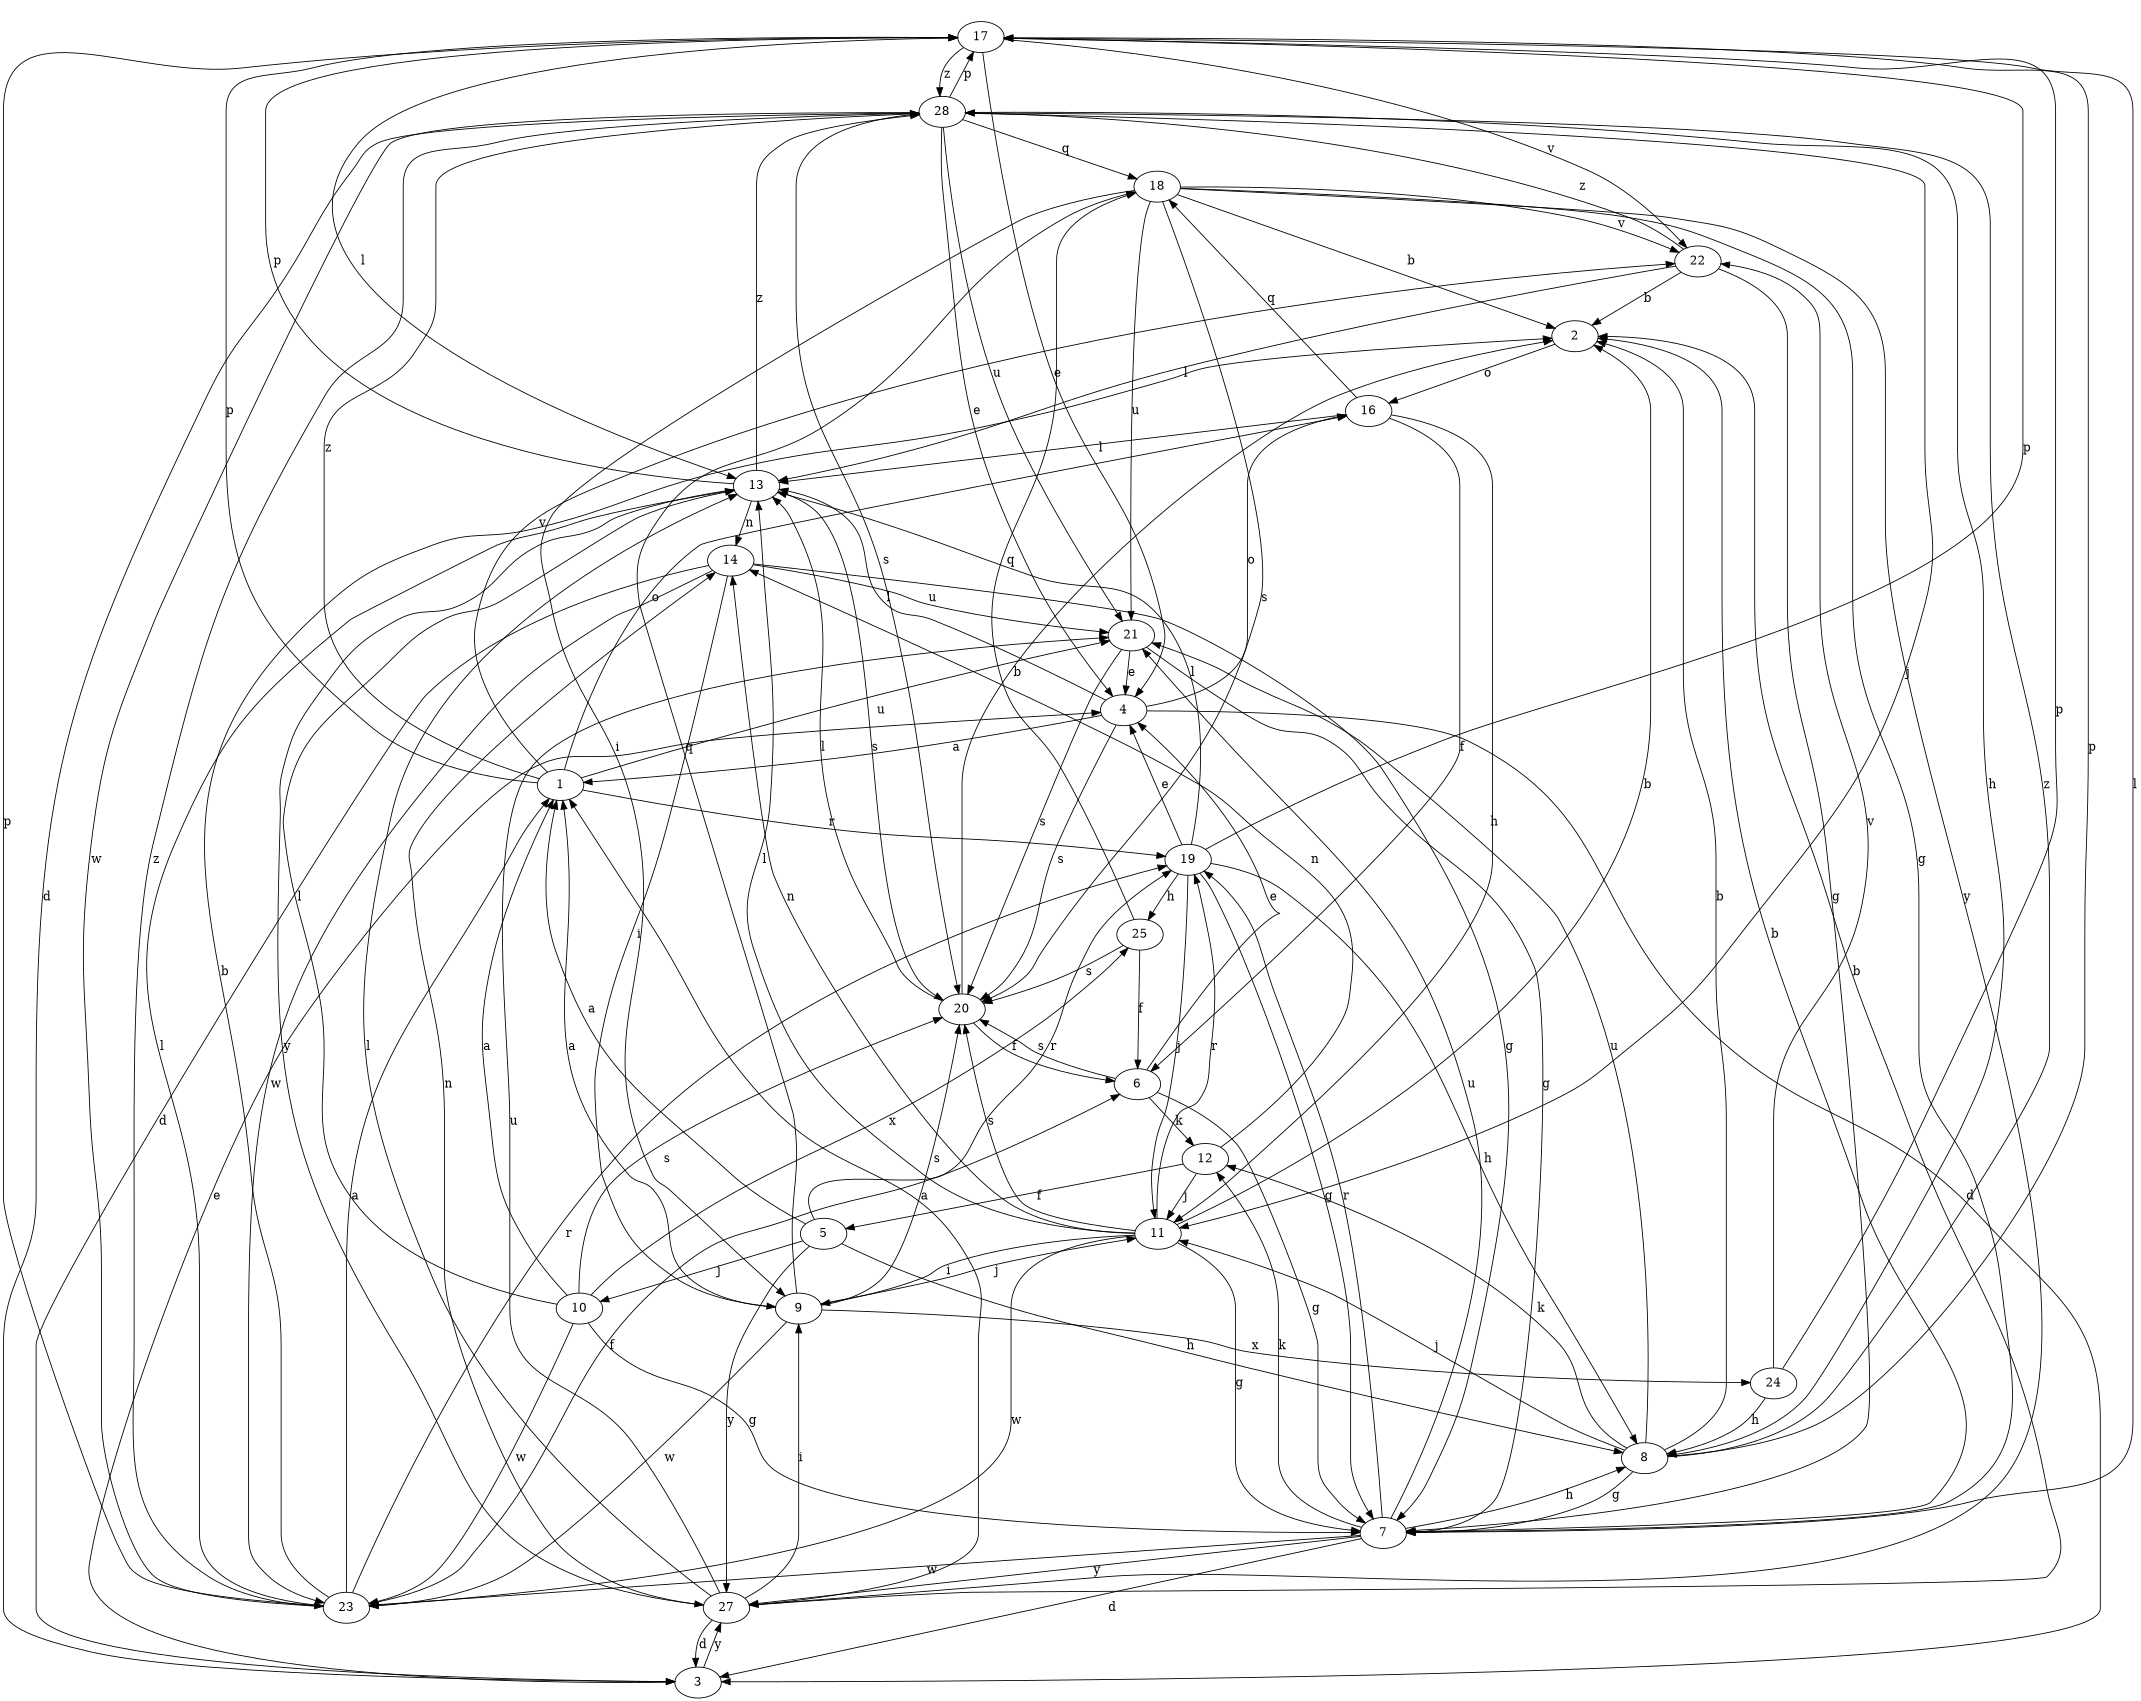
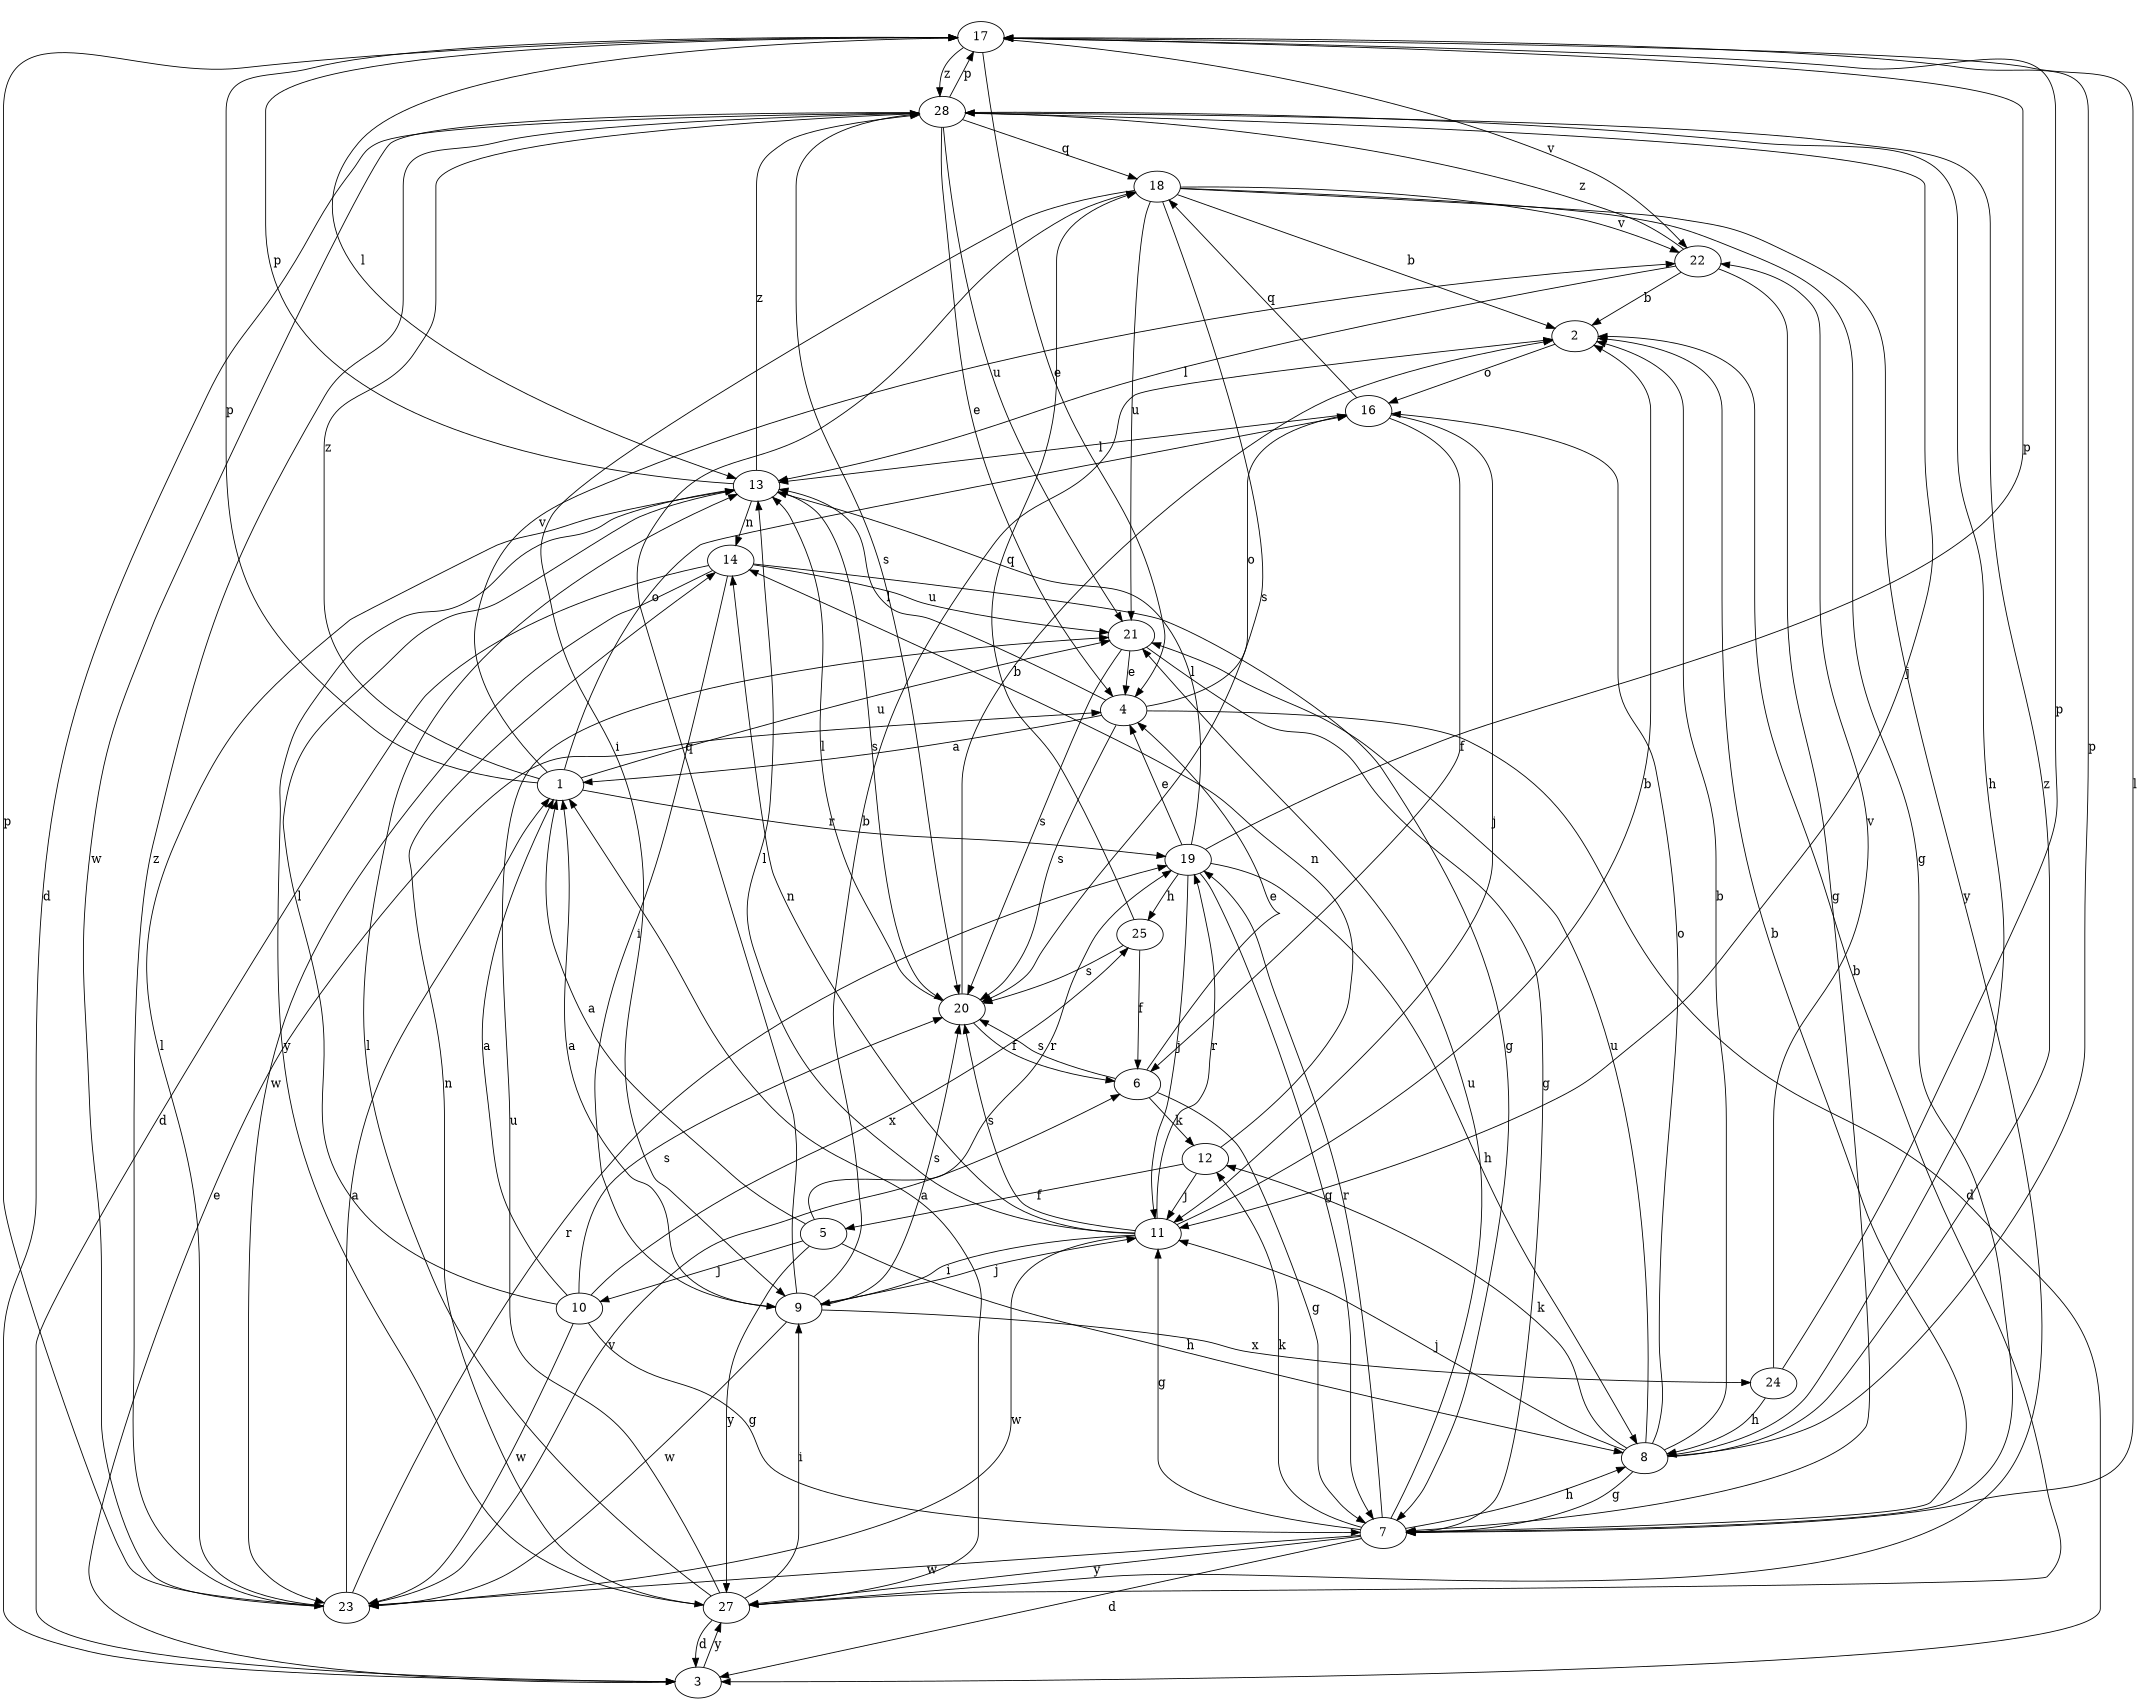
(411, 553) -> (893, 714)
(1495, 822) -> (1495, 822)
none -> (1668, 842)
(612, 1346) -> (612, 1346)
(1235, 1412) -> (1162, 1469)
